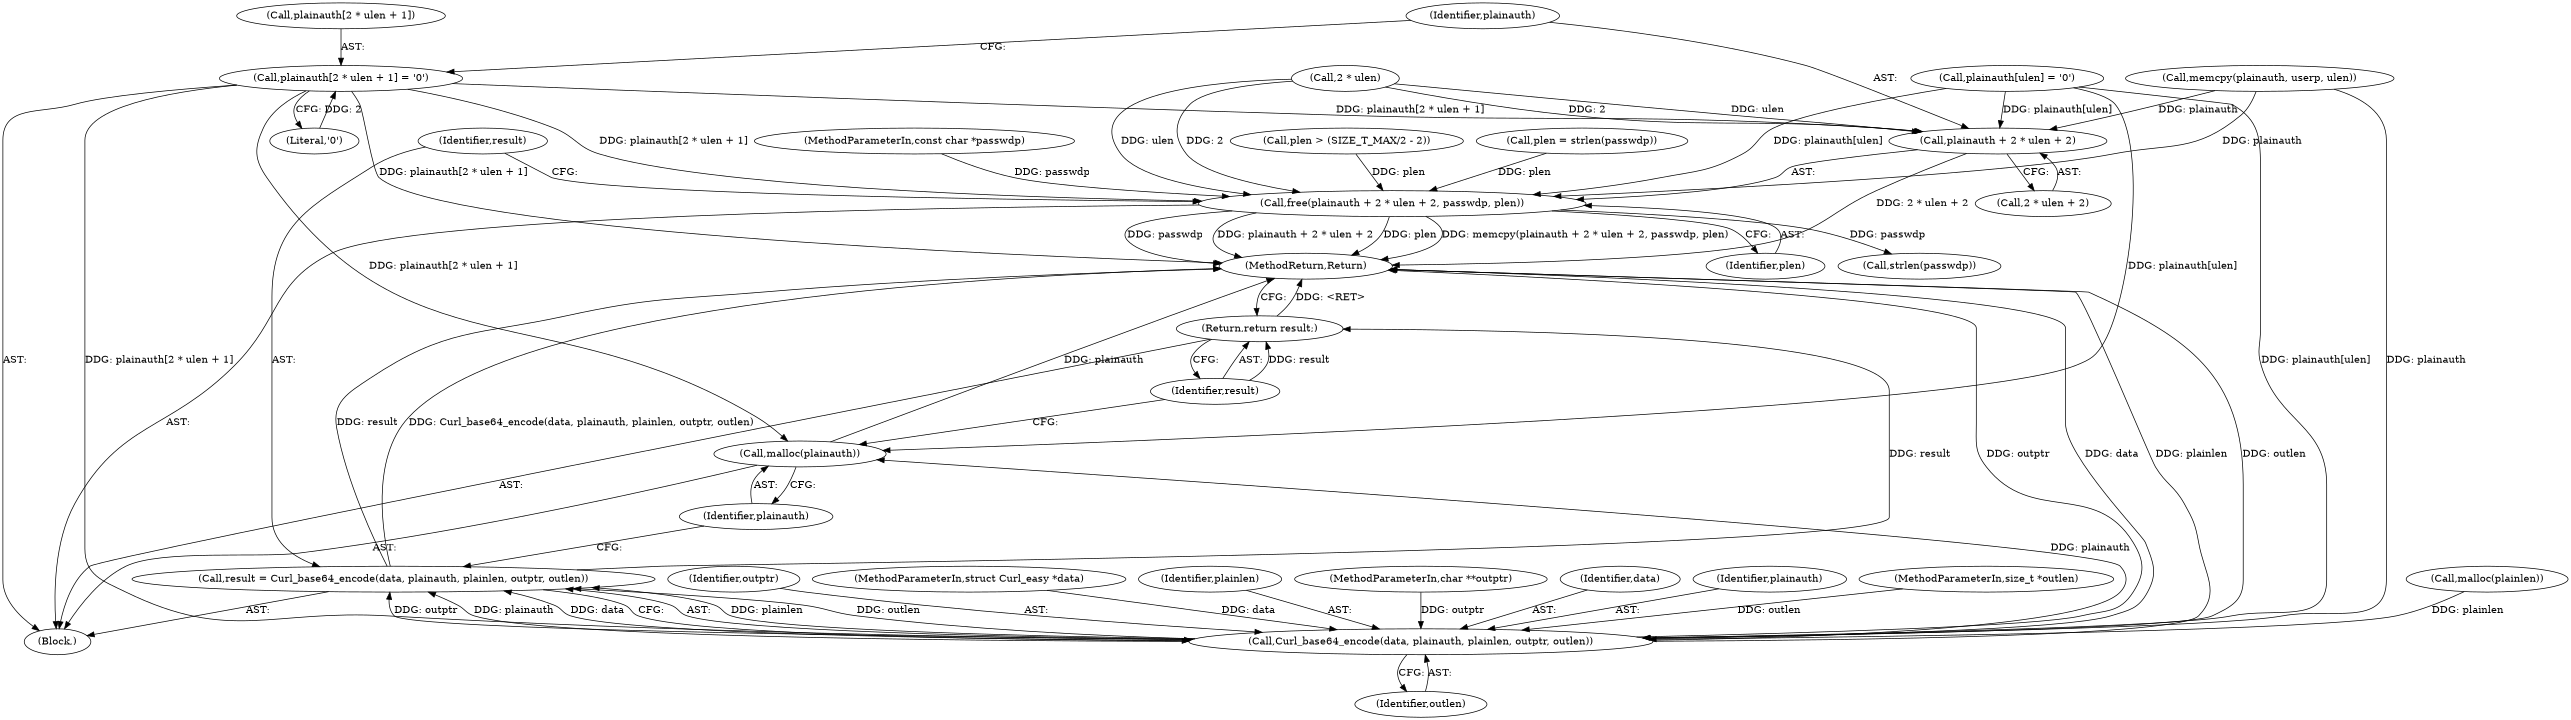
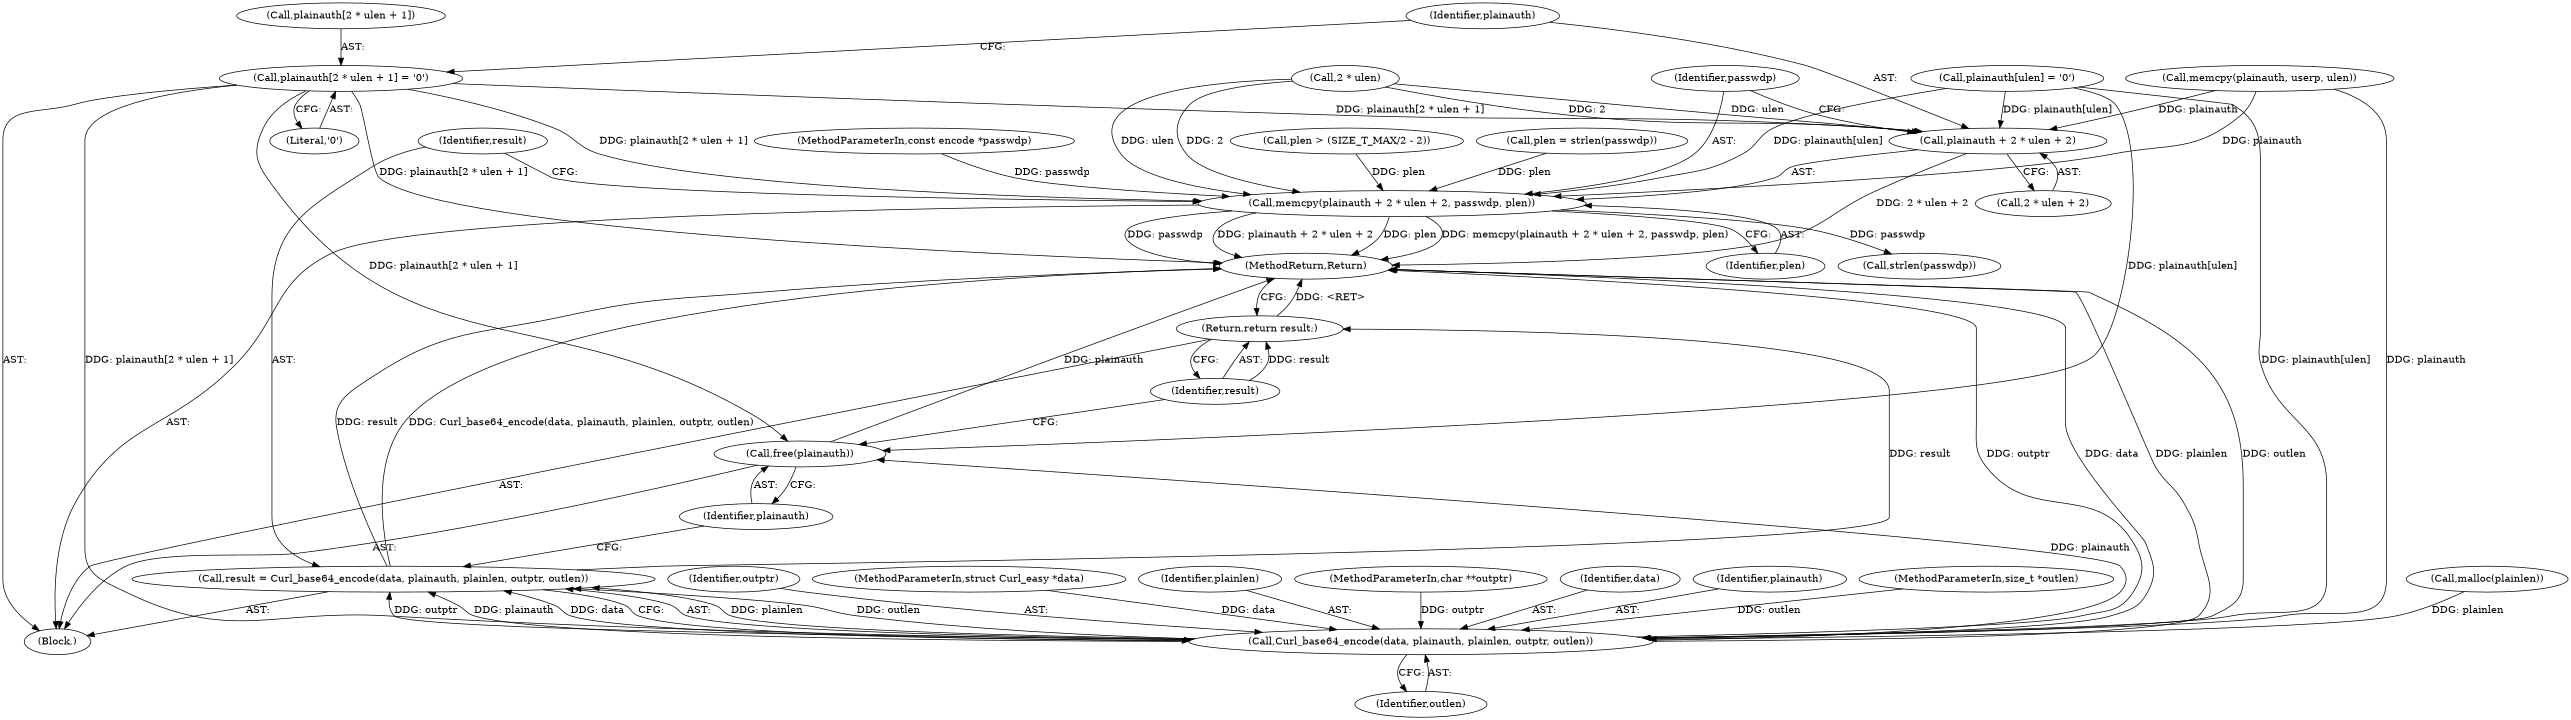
none -> (1725, 78)
(343, 110) -> (343, 110)
(914, 141) -> (914, 141)
(1392, 204) -> (1392, 204)
(800, 454) -> (800, 454)
